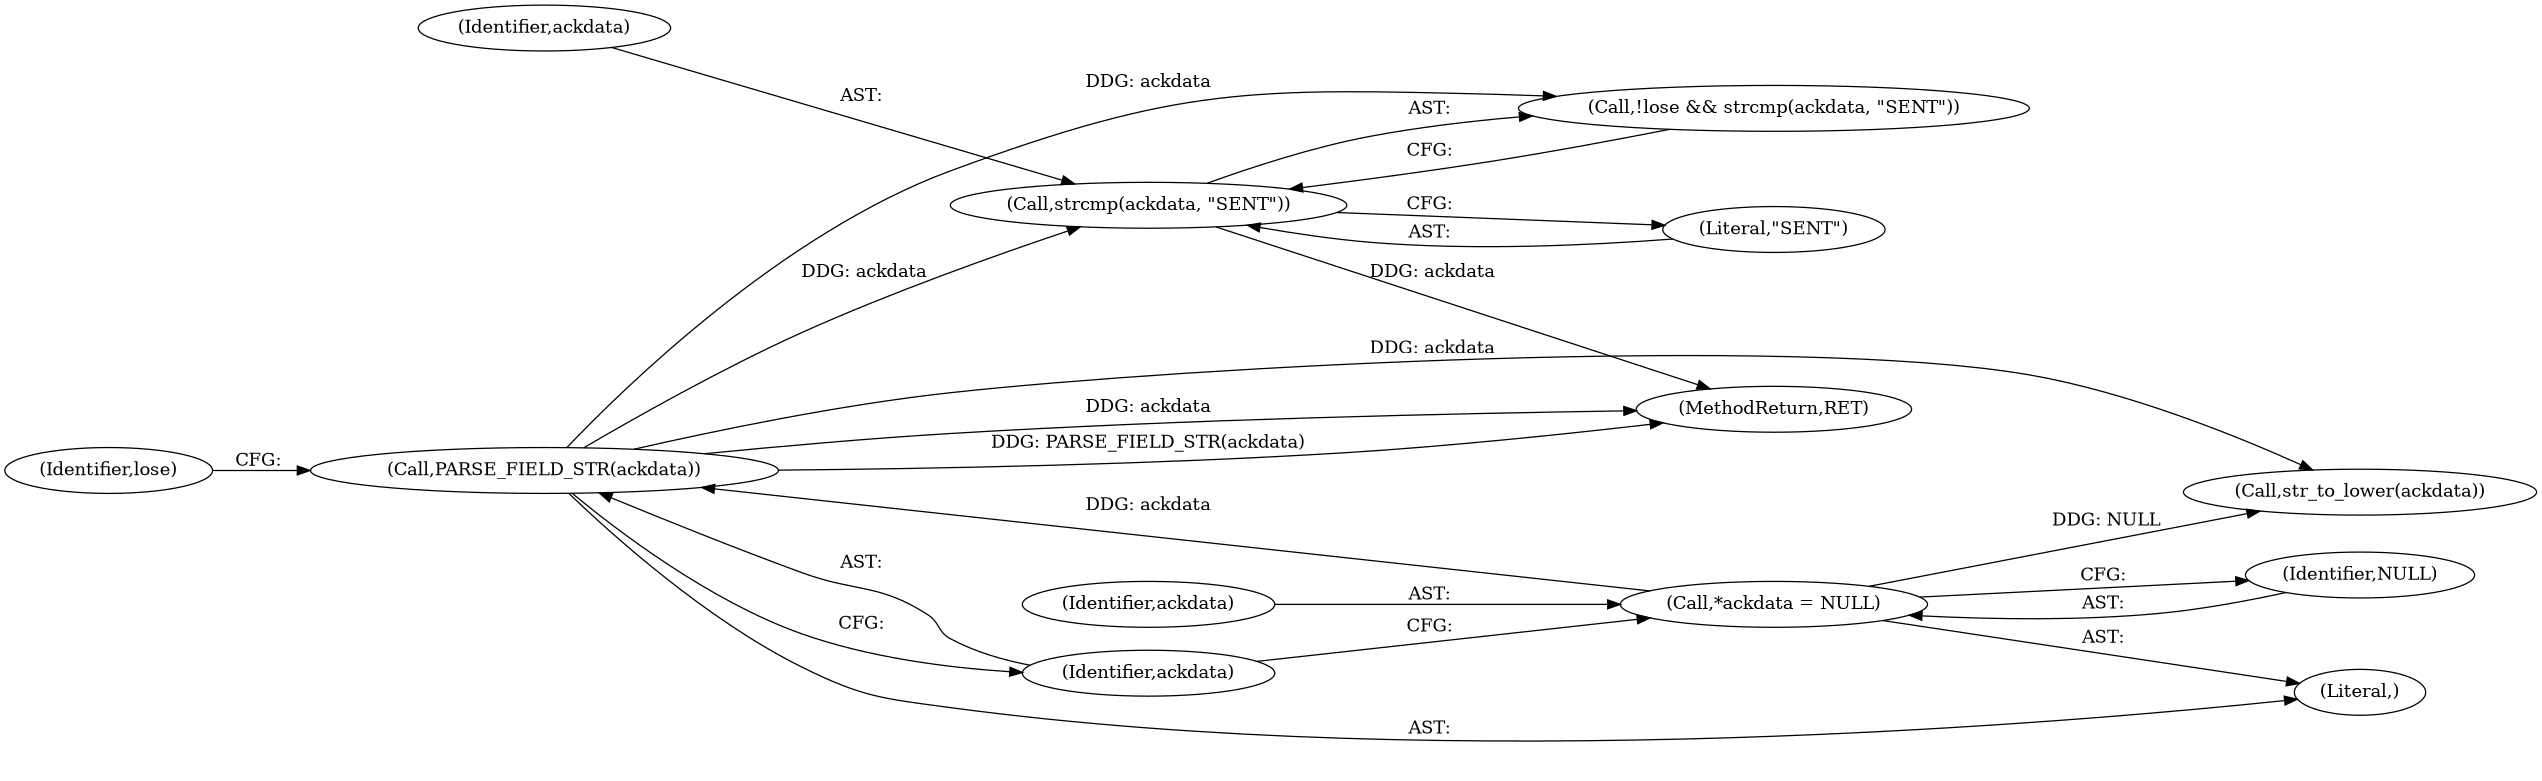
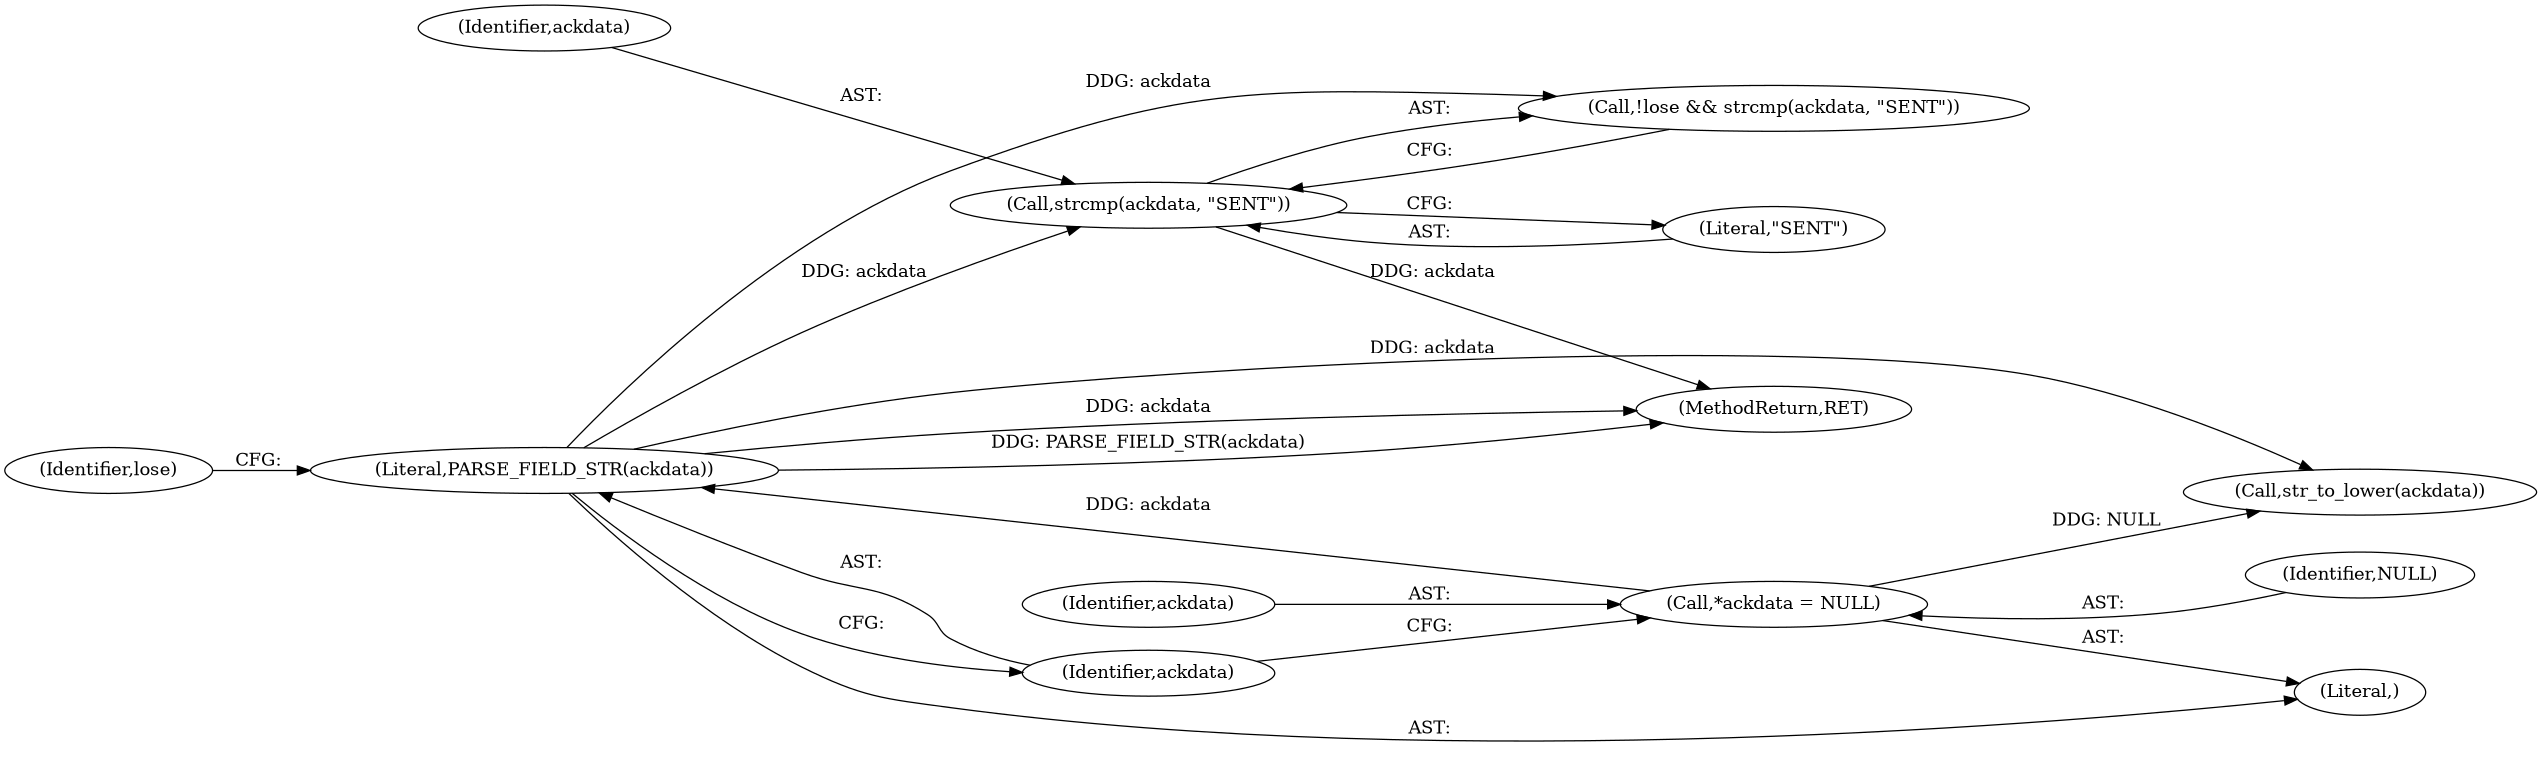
(544, 470) -> (544, 470)
(2078, 589) -> none
